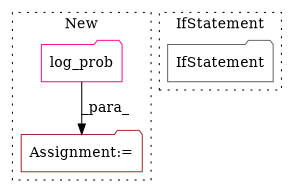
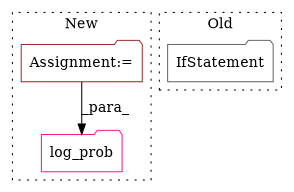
(220, 24) -> (220, 24)
(82, 103) -> (82, 103)
